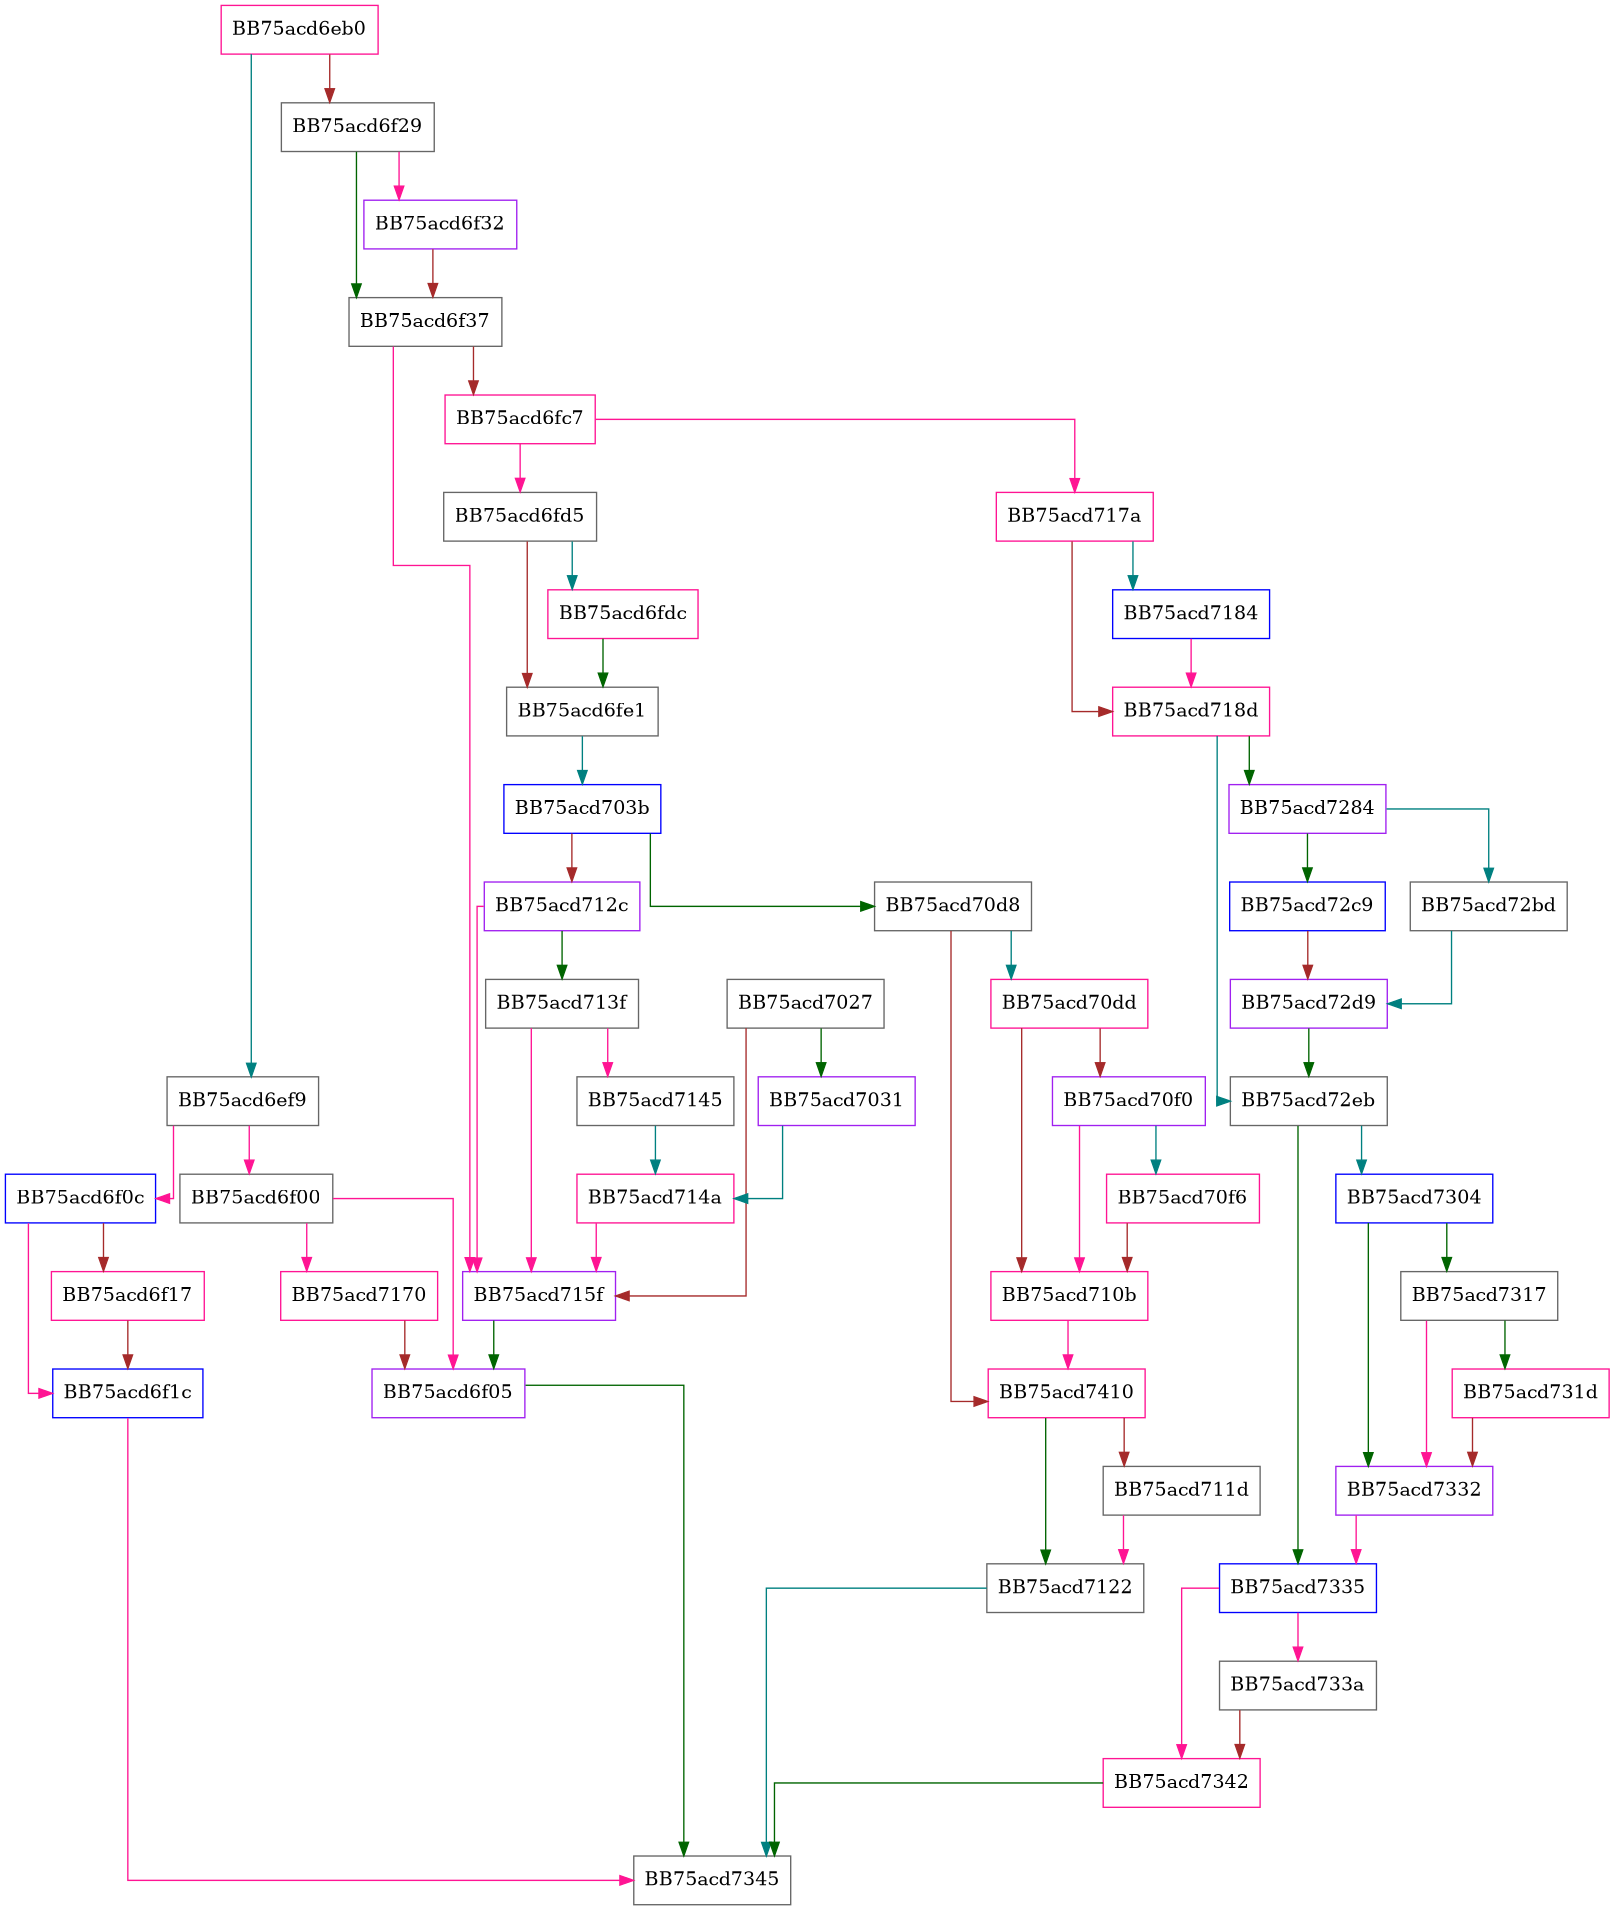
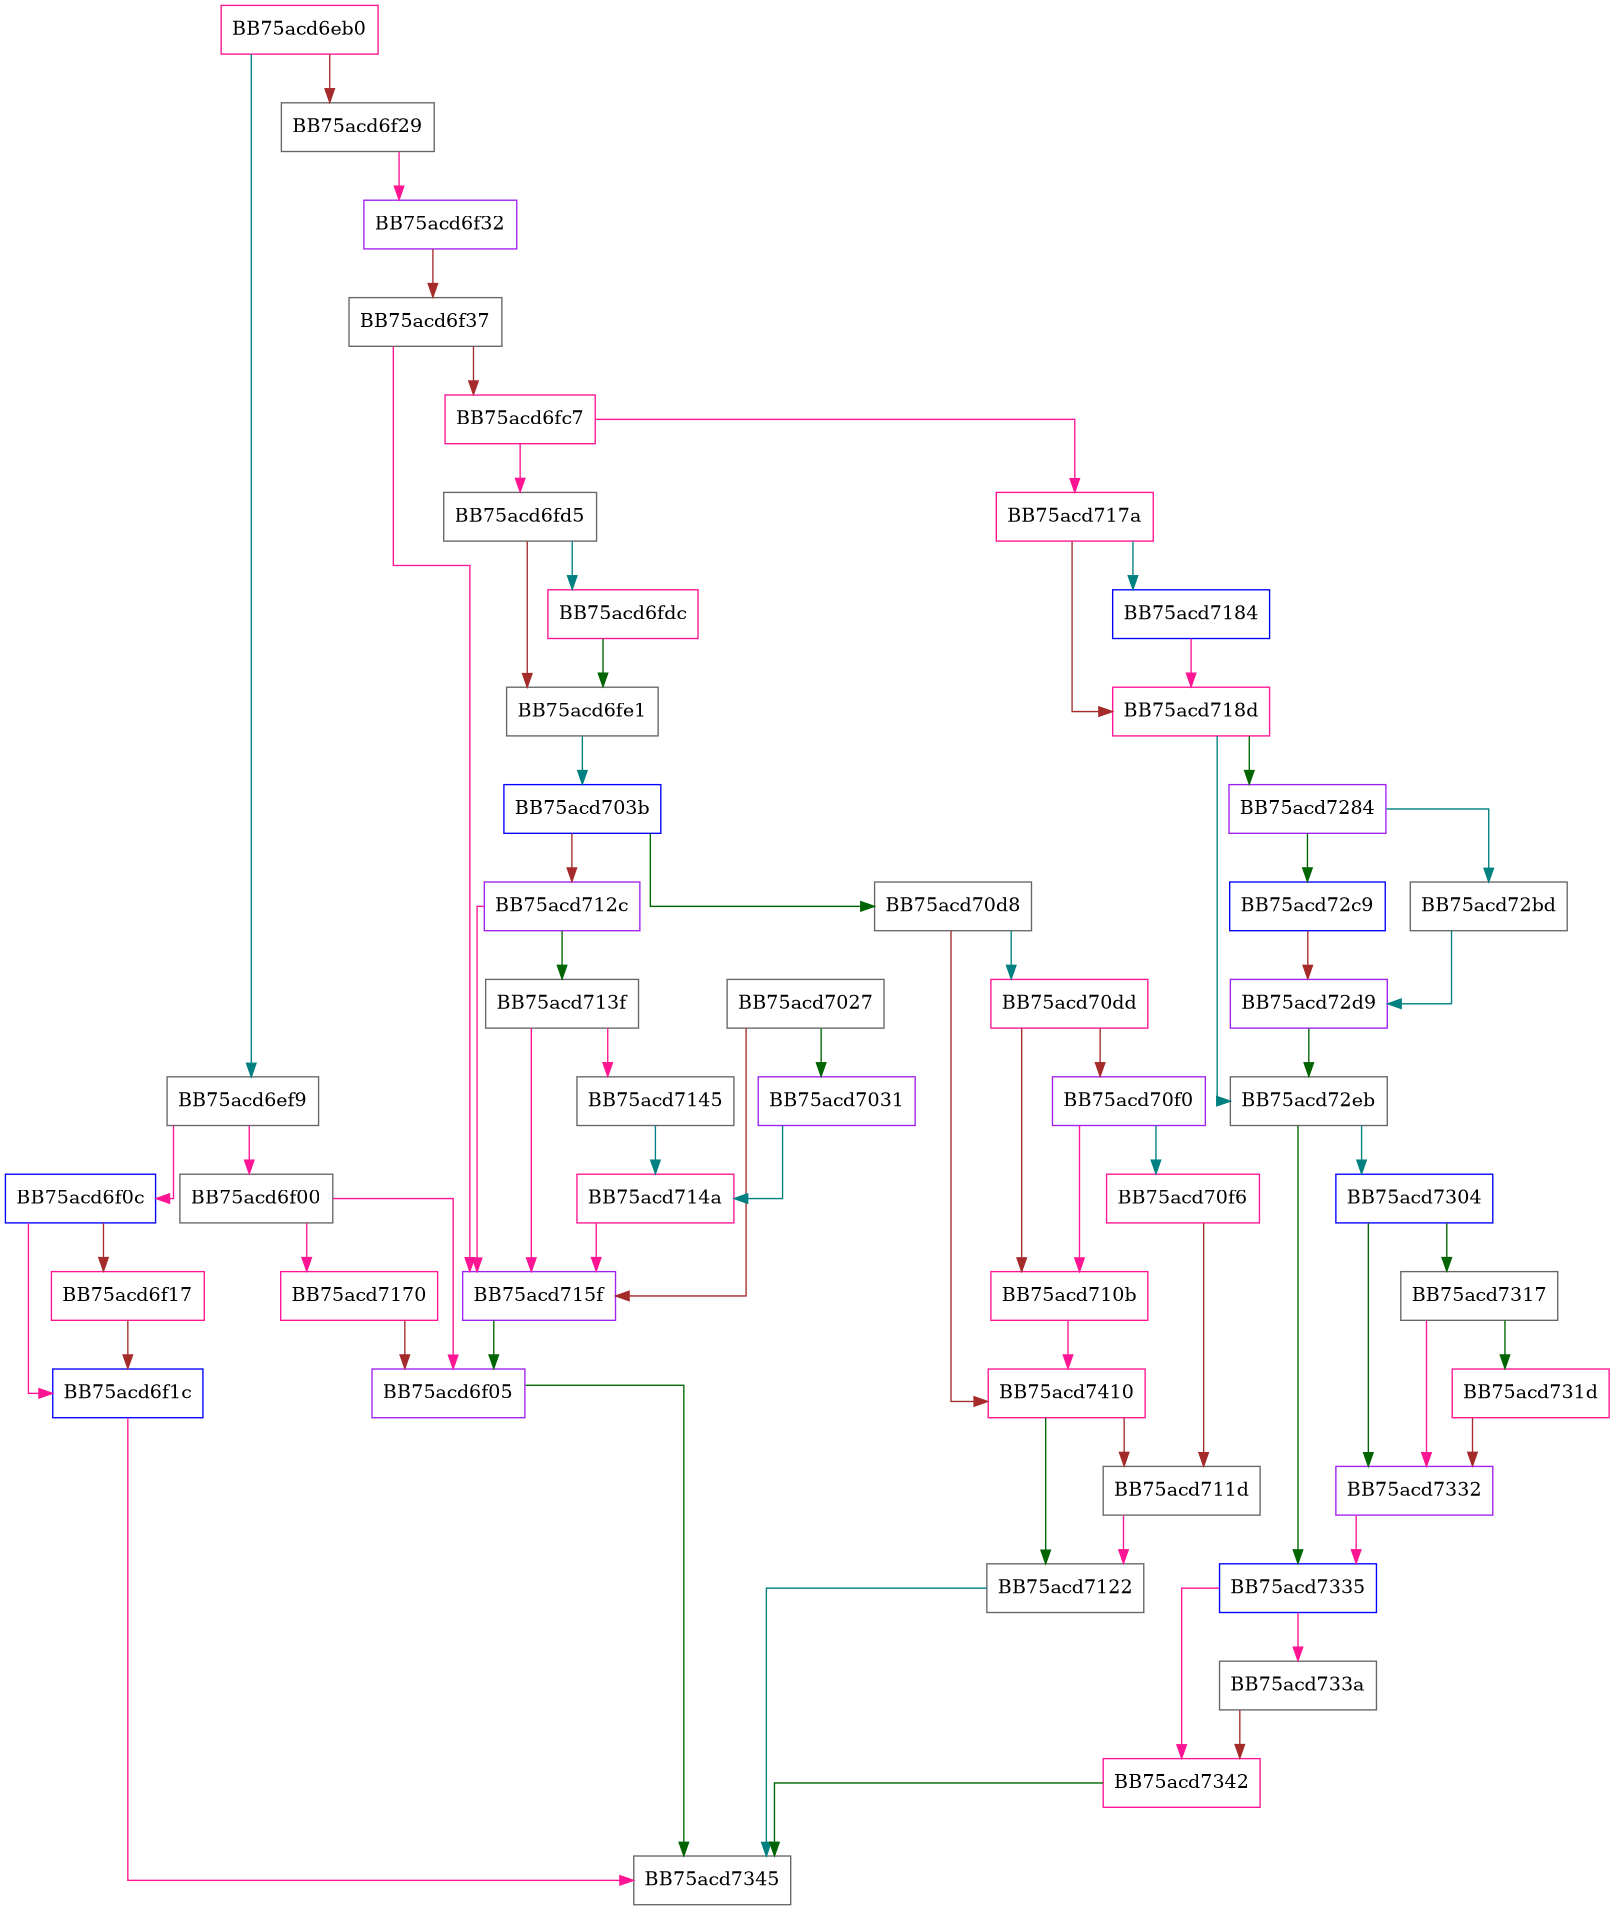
(356, 218) -> none
(1127, 1240) -> (1204, 1338)
